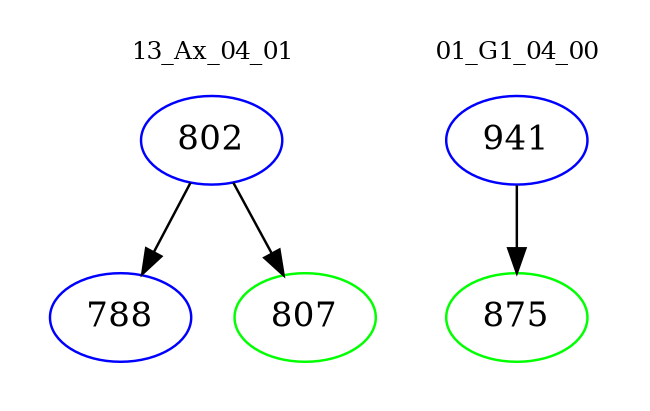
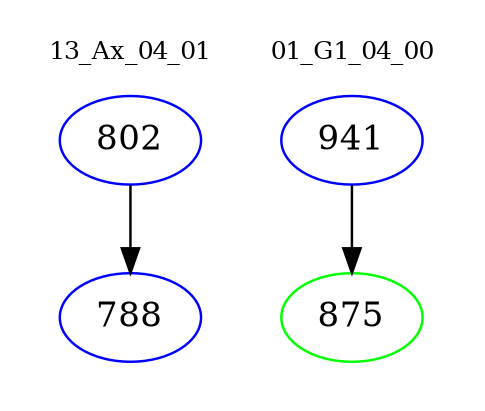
(305, 317) -> none
